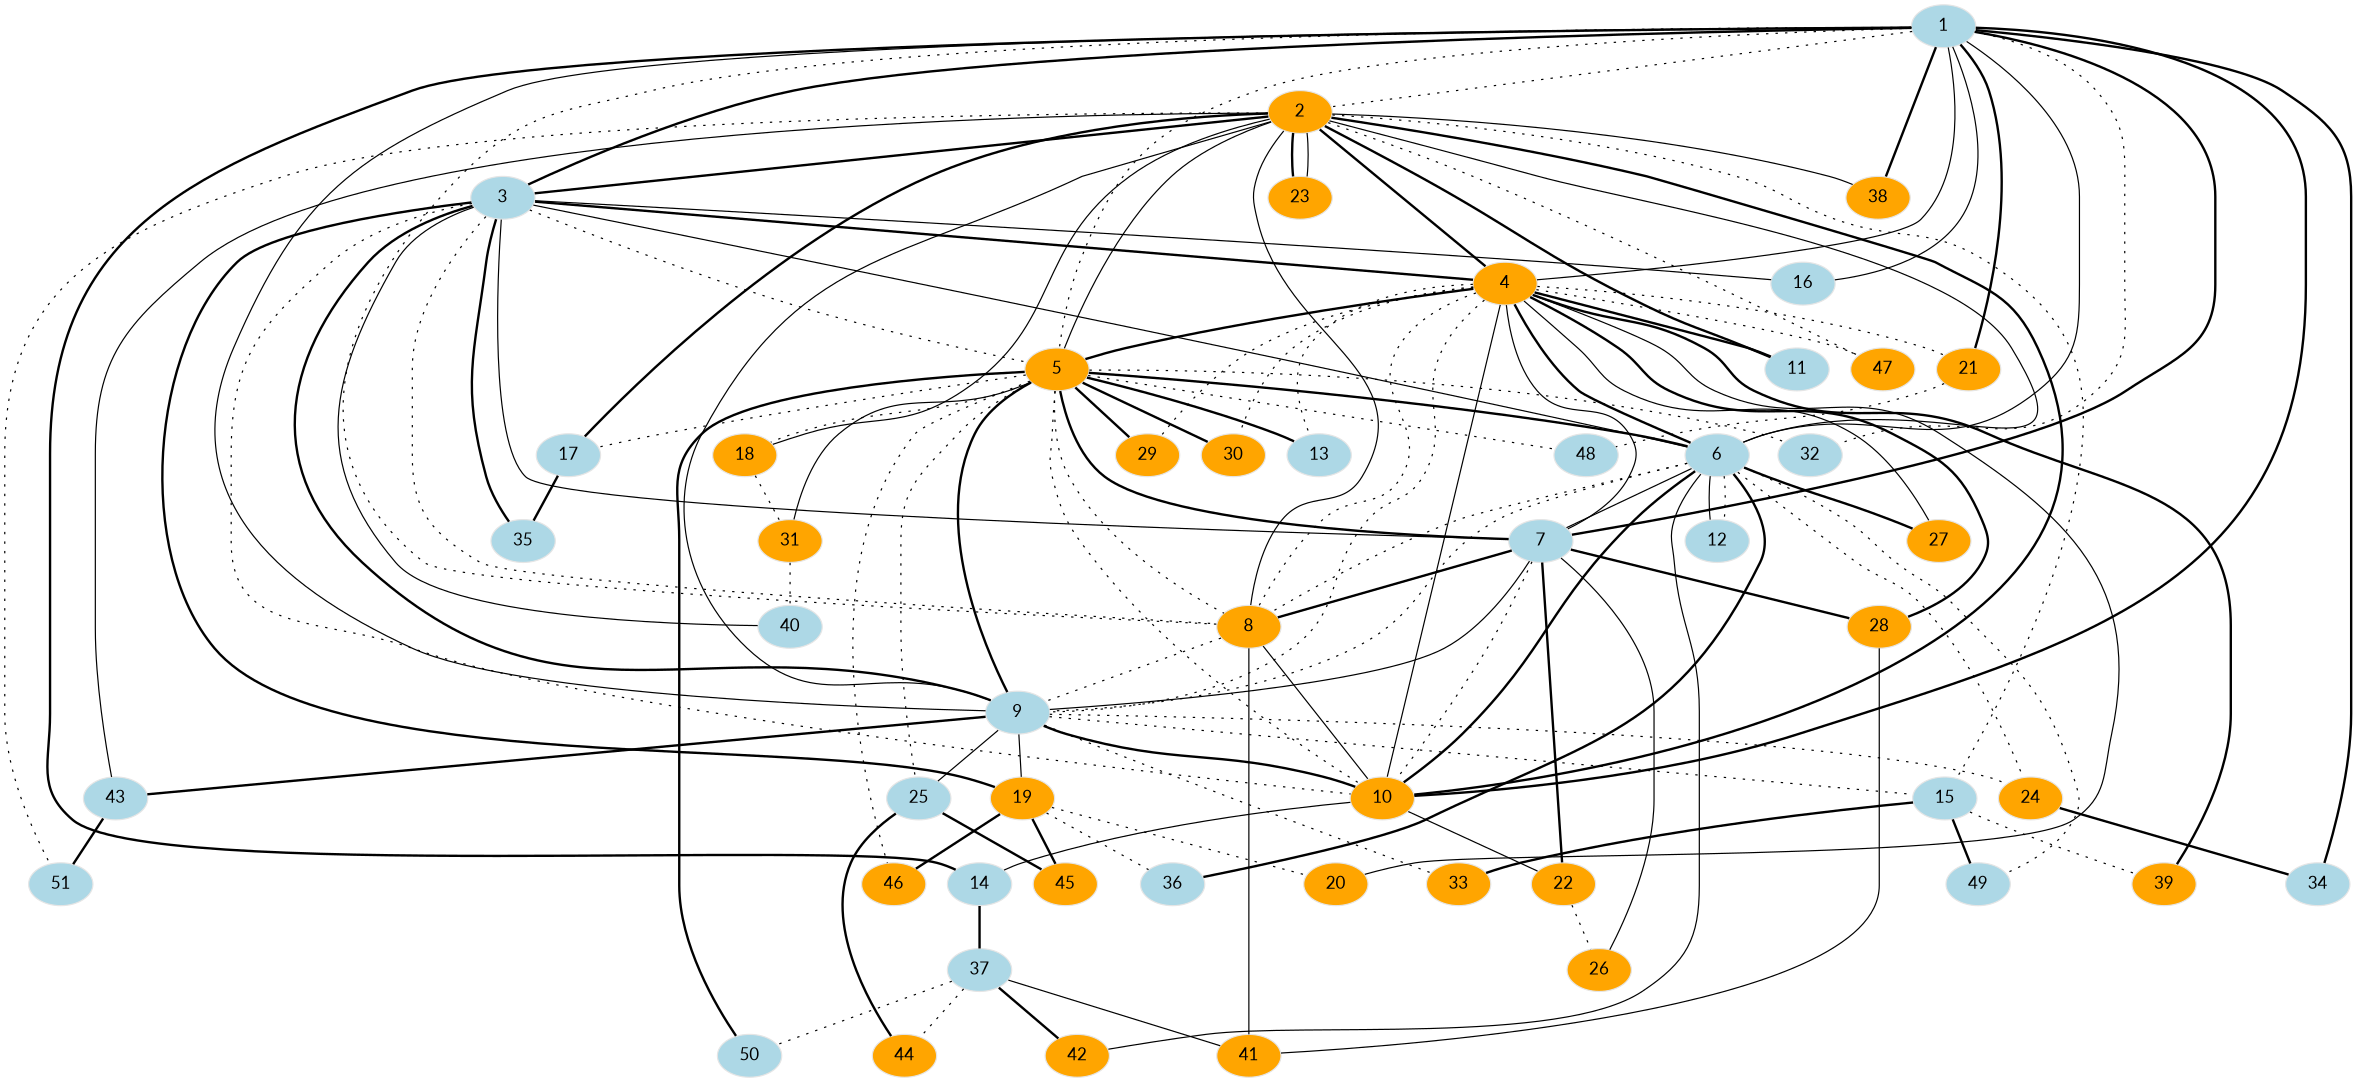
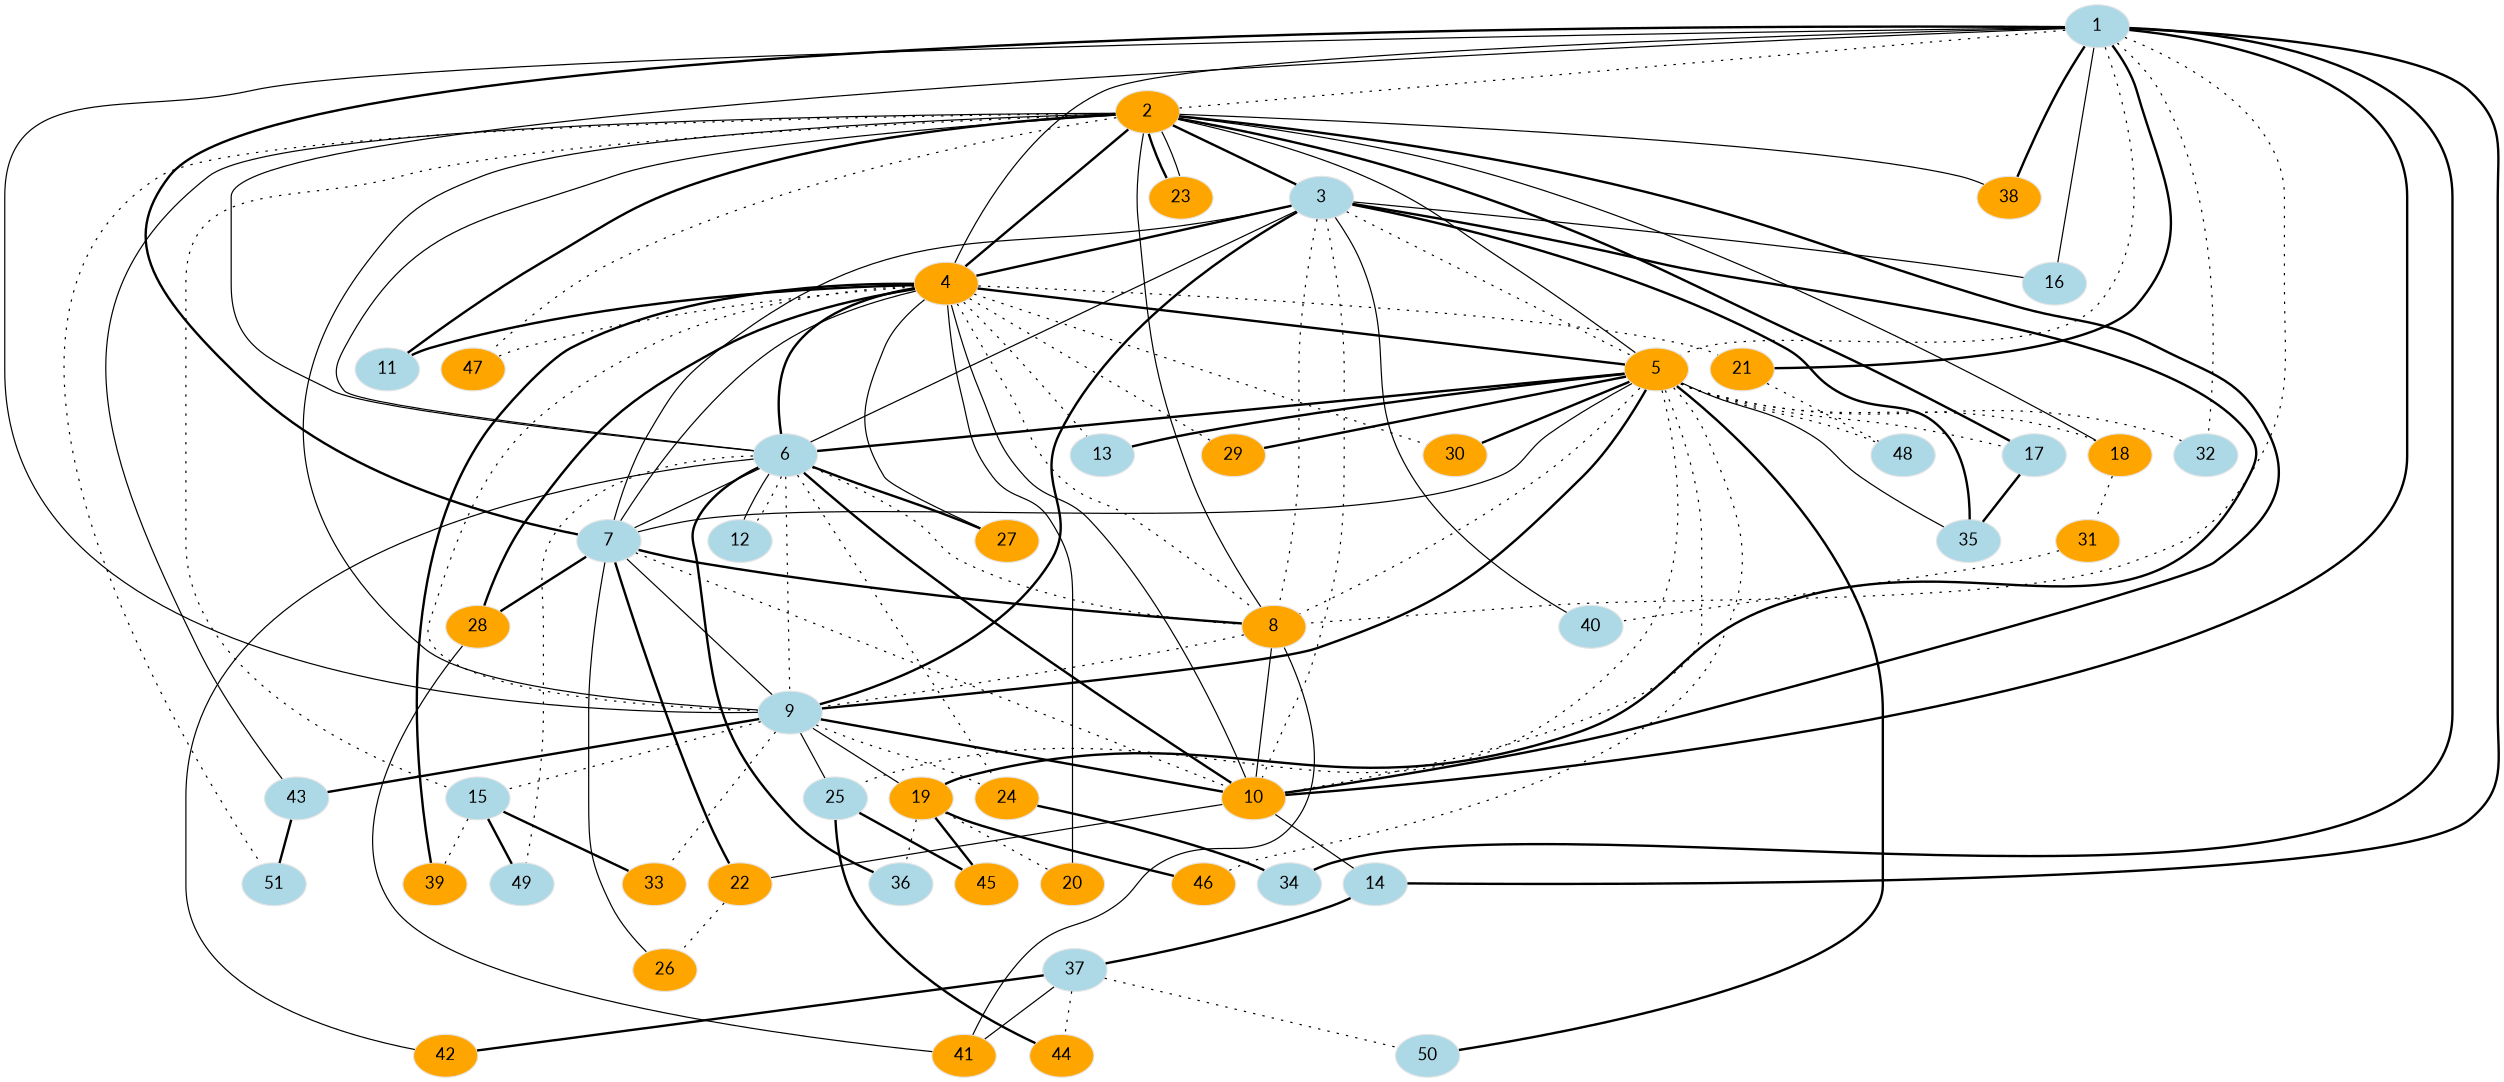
(1211, 51) -> none
(899, 405) -> (1820, 441)
(1254, 519) -> (1151, 513)
